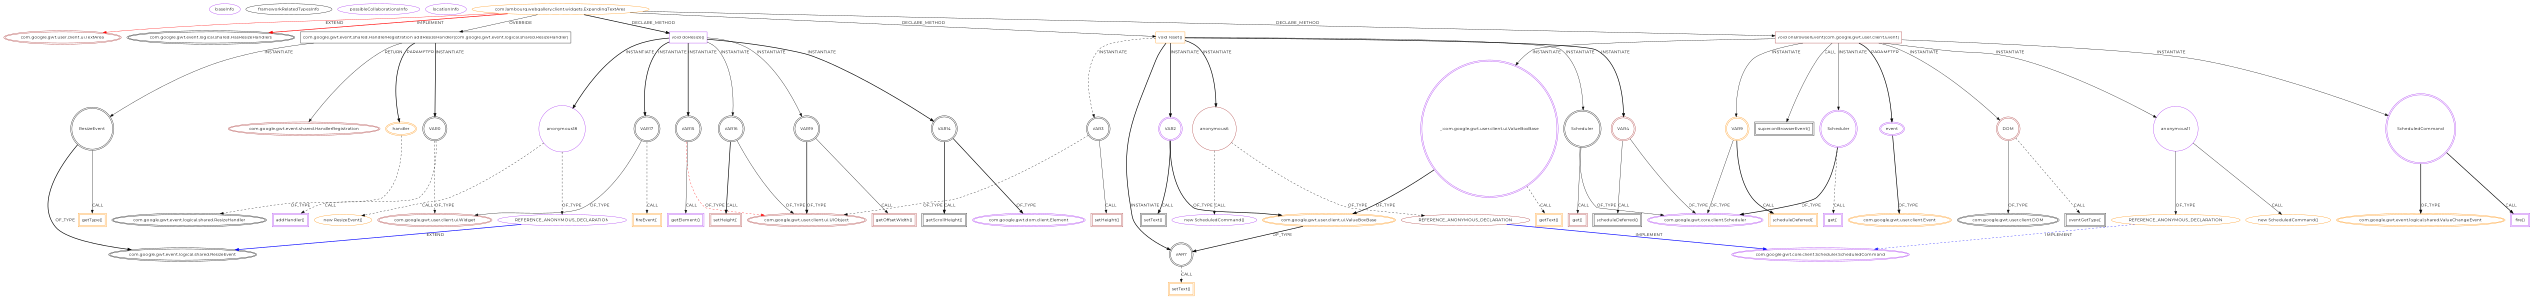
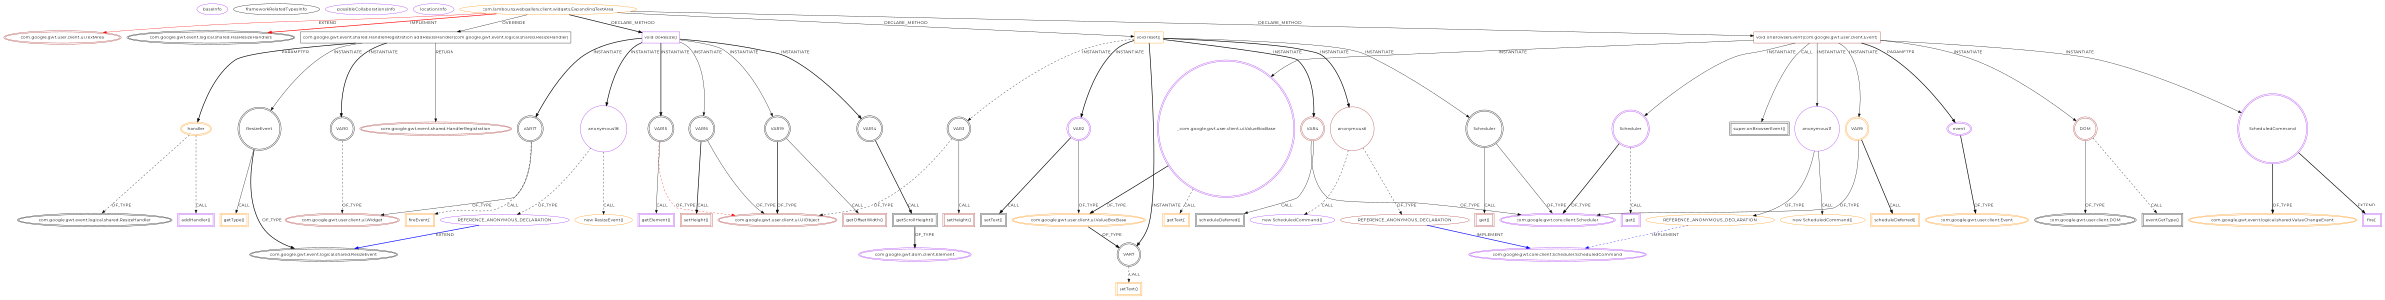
(987, 175) -> (915, 236)
(391, 201) -> (196, 173)
(2511, 205) -> (2367, 205)
(1199, 209) -> (1079, 175)
